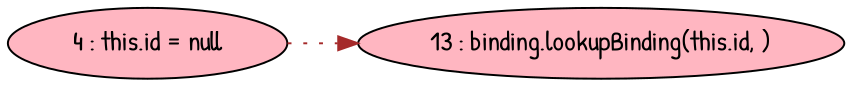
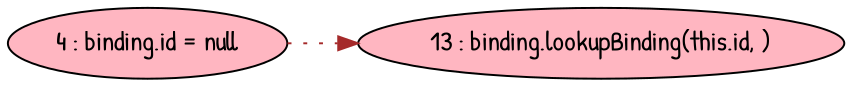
(148, 43) -> (148, 43)
